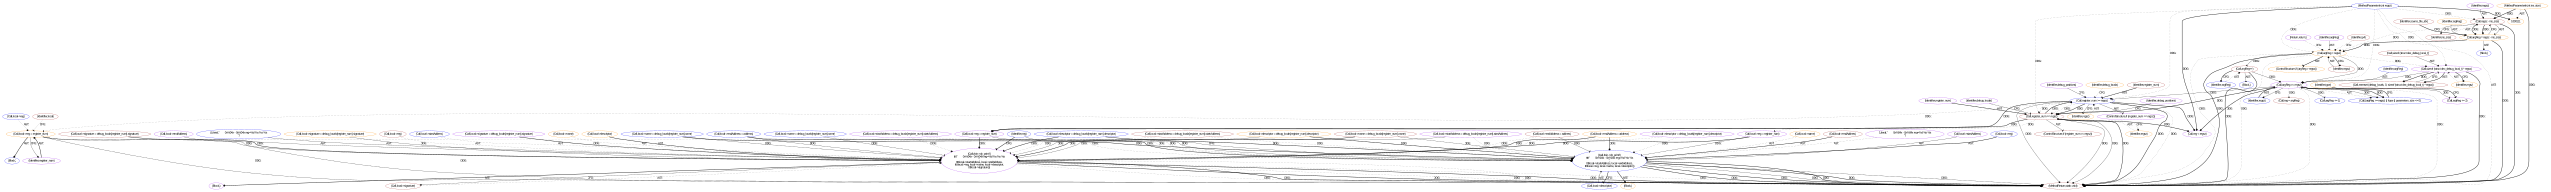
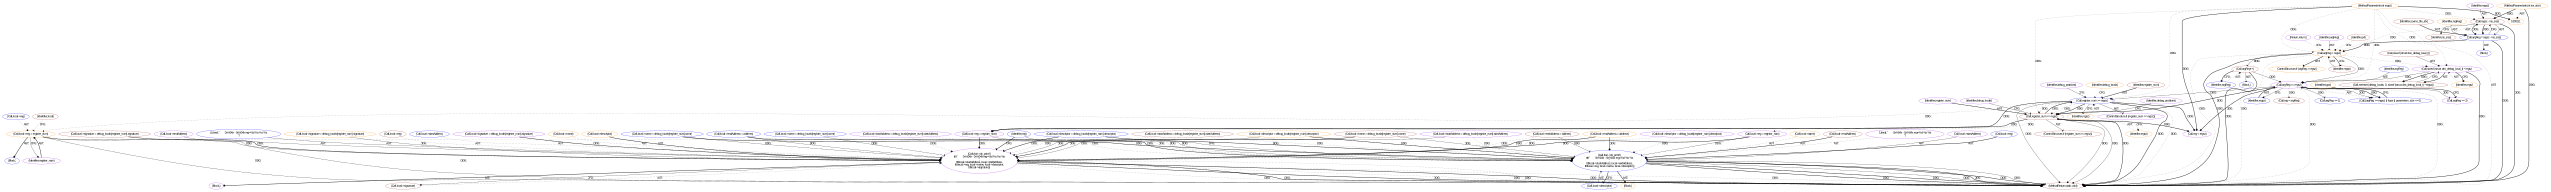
(2375, 6) -> (2375, 6)
(2438, 30) -> (2438, 30)
(2484, 37) -> (2484, 37)
